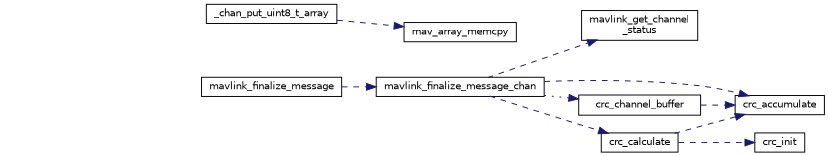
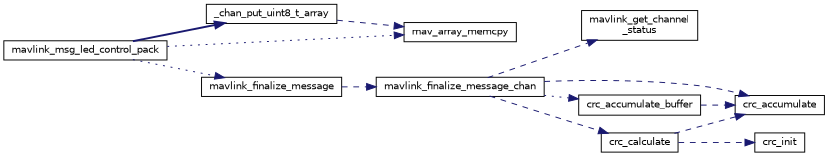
none -> (85, 50)
(640, 105) -> (640, 105)
